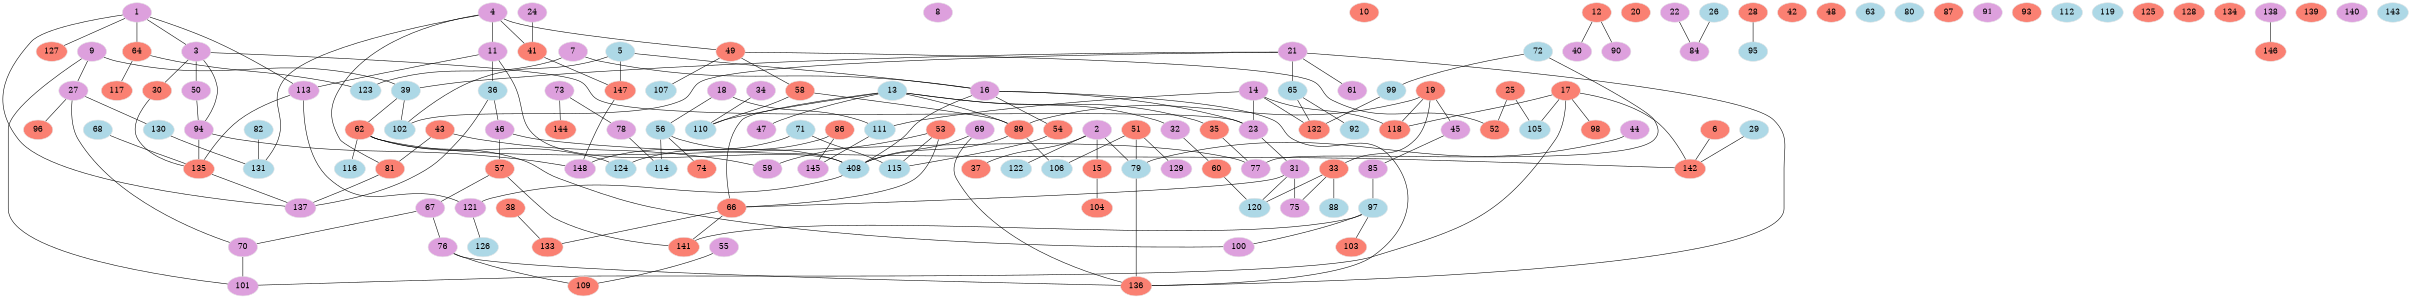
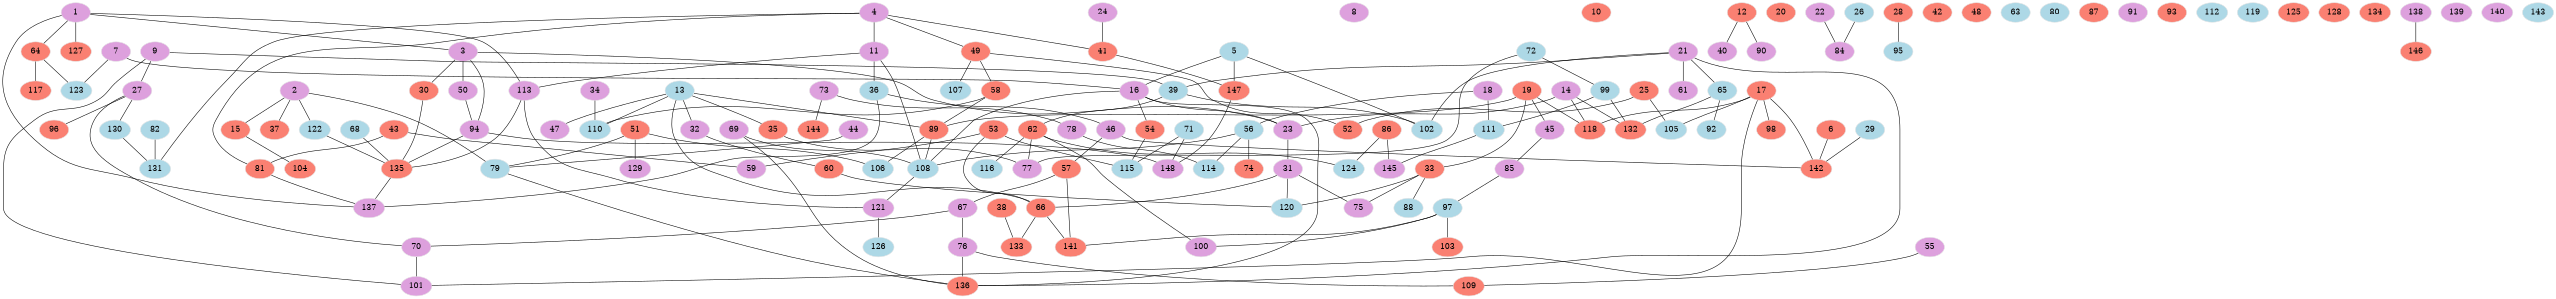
(2311, 12) -> (2457, 12)
(1092, 101) -> (1537, 116)
none -> (356, 149)
(854, 169) -> (923, 169)
